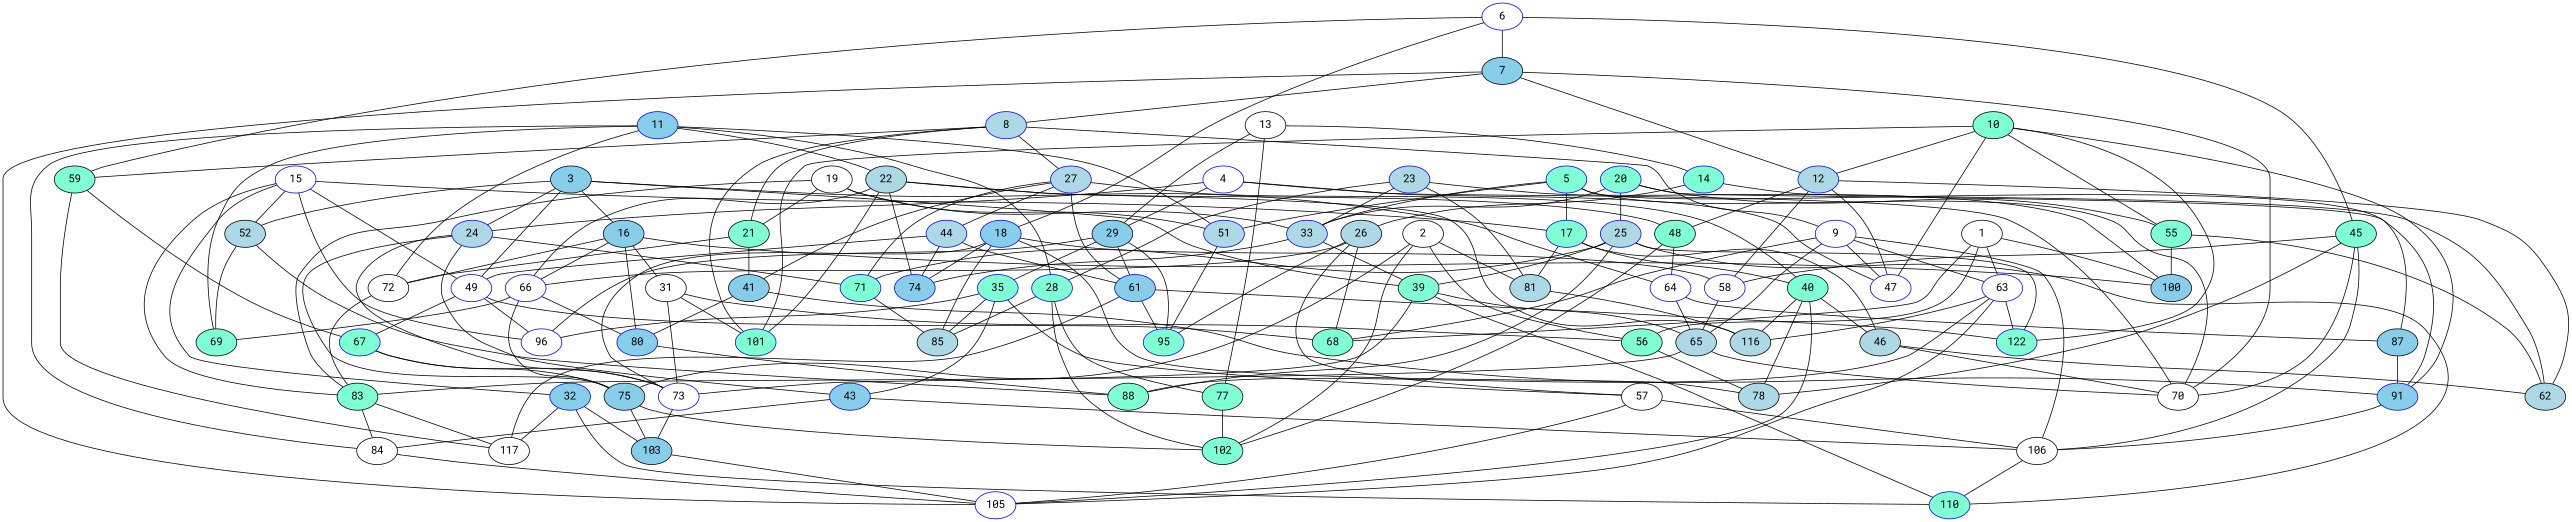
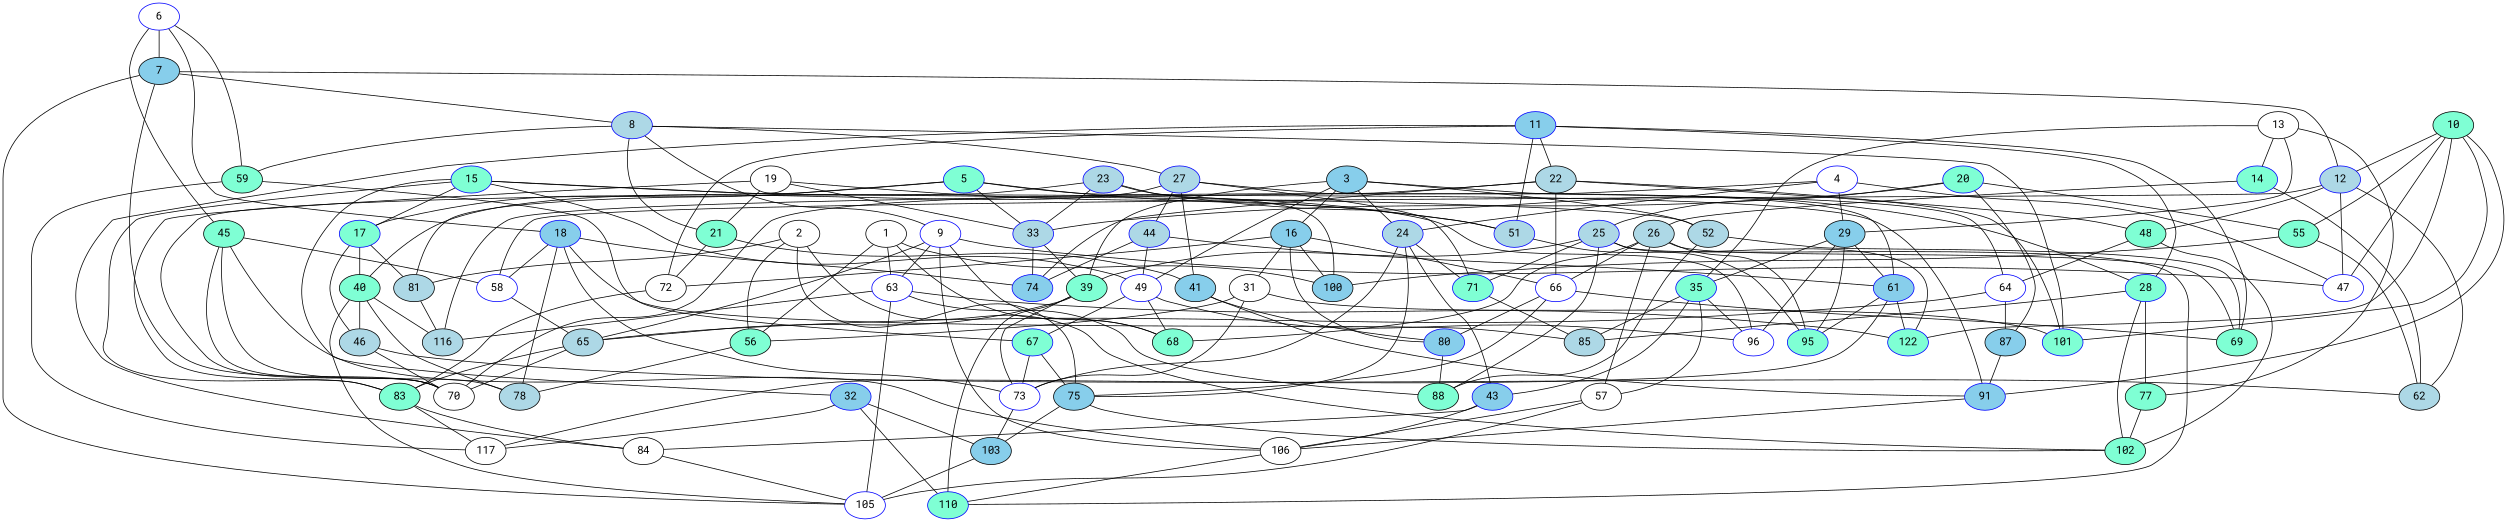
none -> (1956, 137)
(296, 179) -> (471, 179)
none -> (1967, 255)
